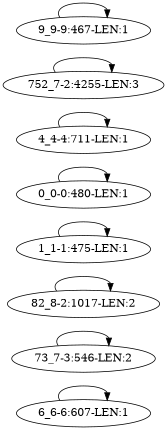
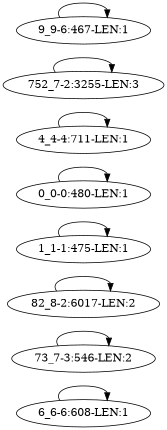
(84, 30) -> (84, 30)
(84, 85) -> (84, 85)
(84, 304) -> (84, 304)
(84, 413) -> (84, 413)
